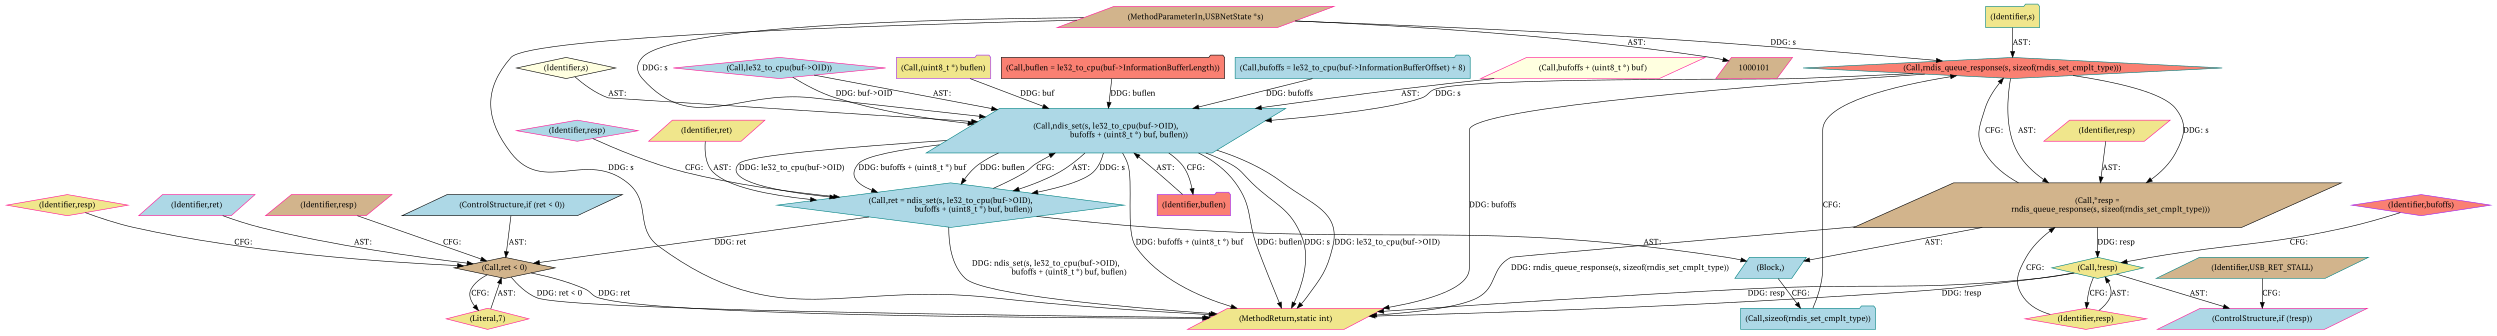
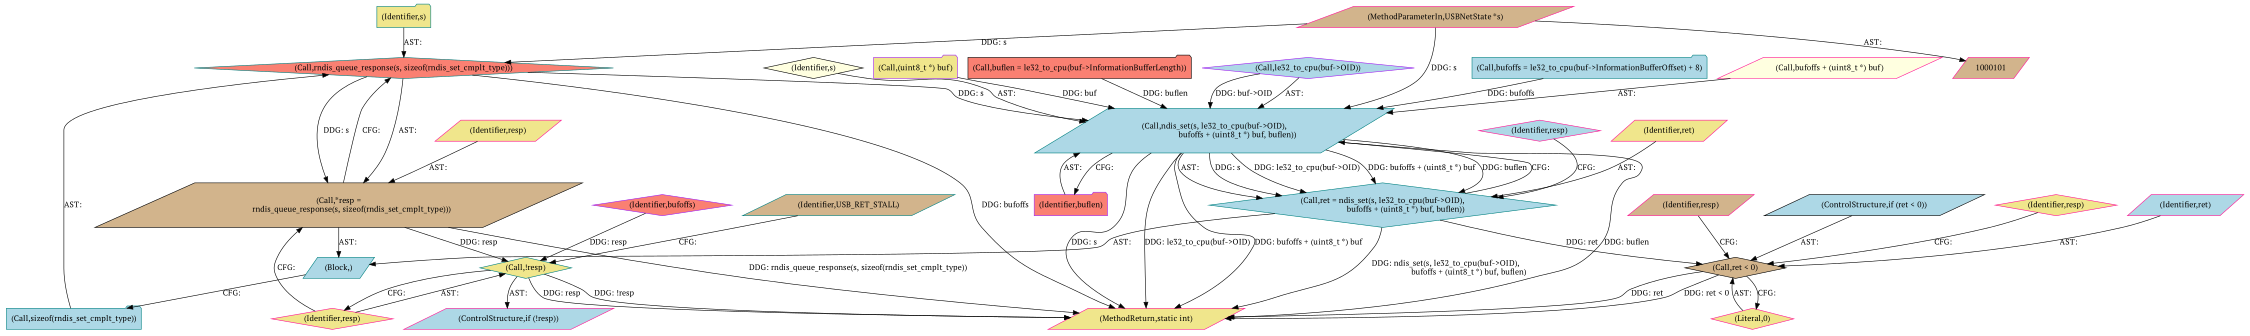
(779, 68) -> (1308, 68)
(944, 68) -> (916, 68)
(549, 172) -> none
(1833, 205) -> (74, 205)
(2300, 242) -> (608, 242)
(2262, 290) -> (677, 239)
(488, 319) -> (1752, 319)
